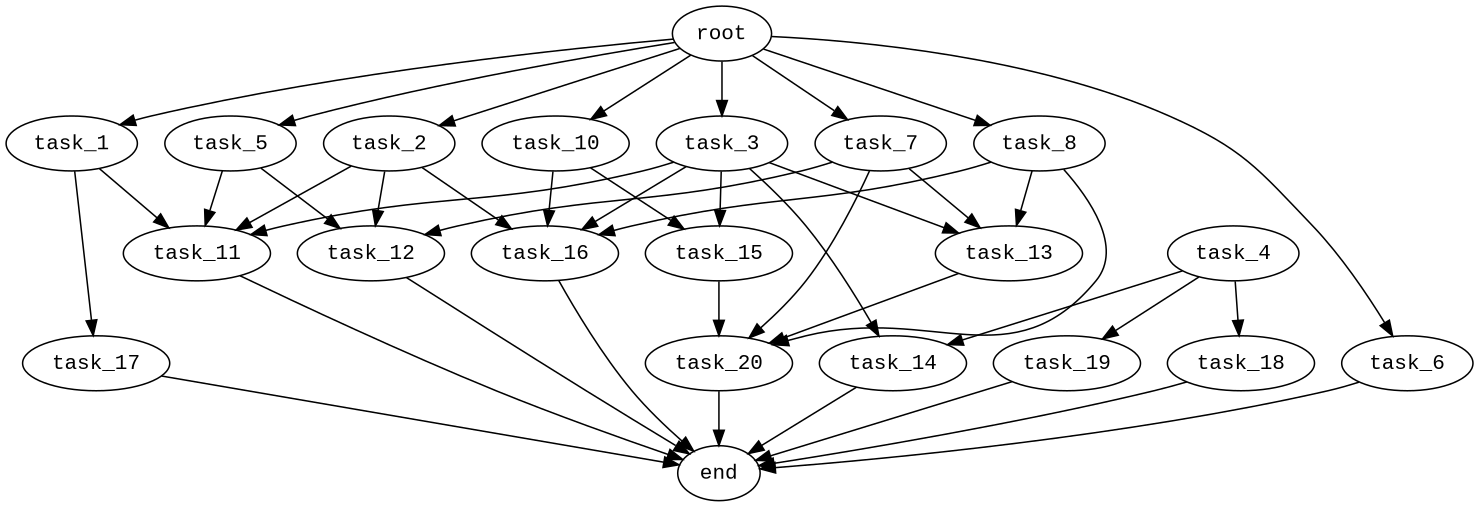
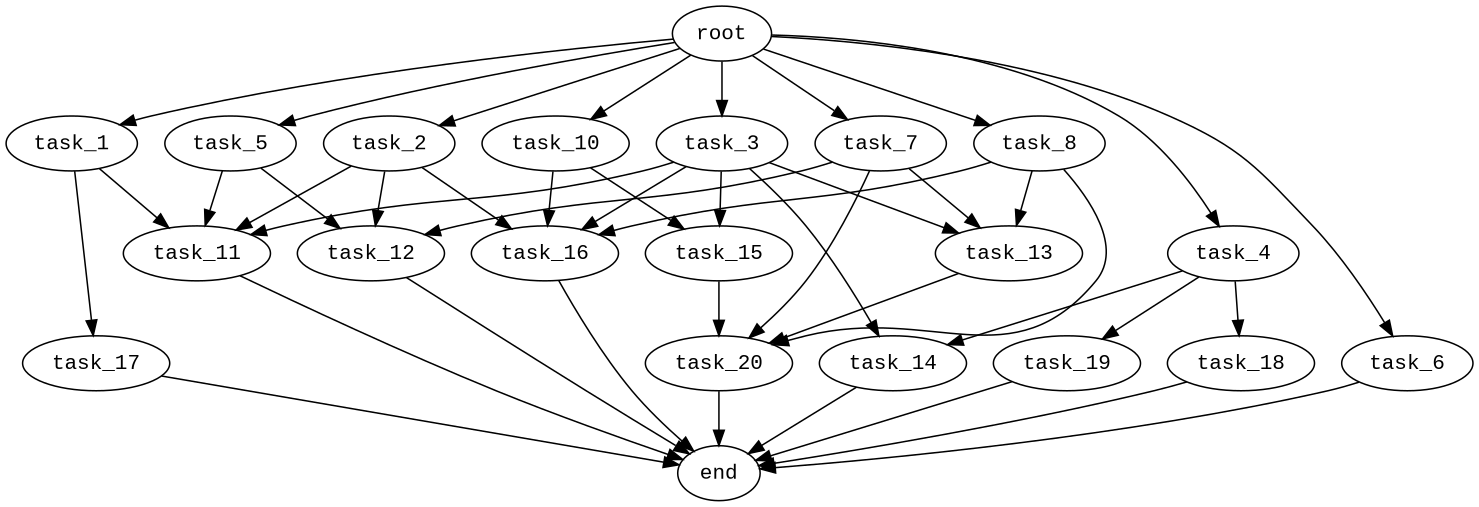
none -> (1062, 89)
